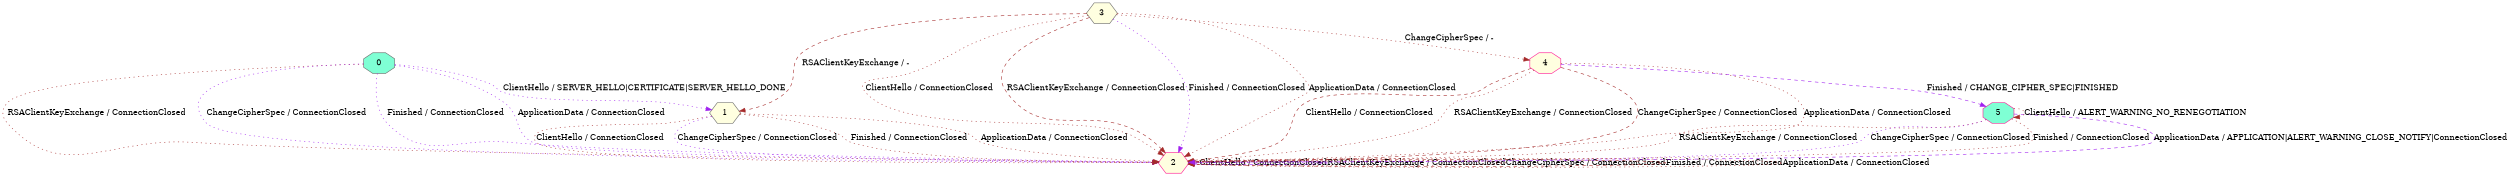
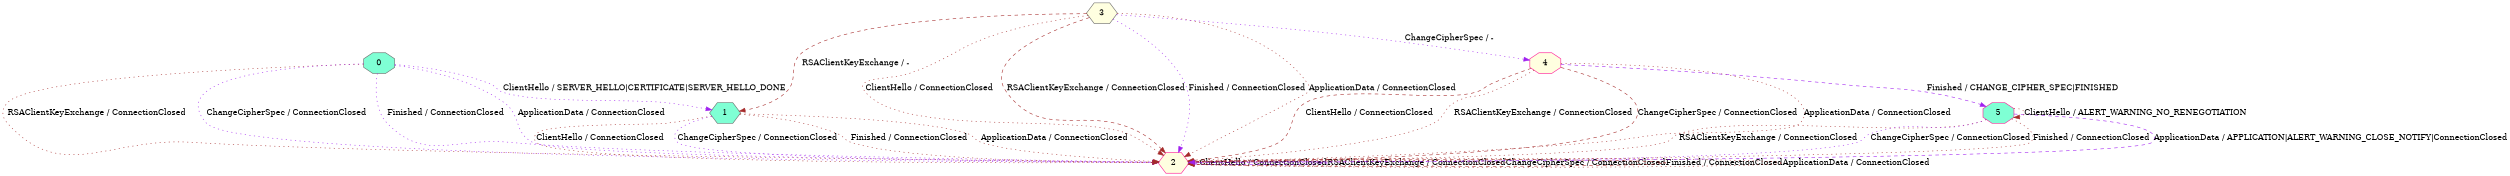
(1321, 32) -> (1321, 32)
(725, 113) -> (725, 113)
